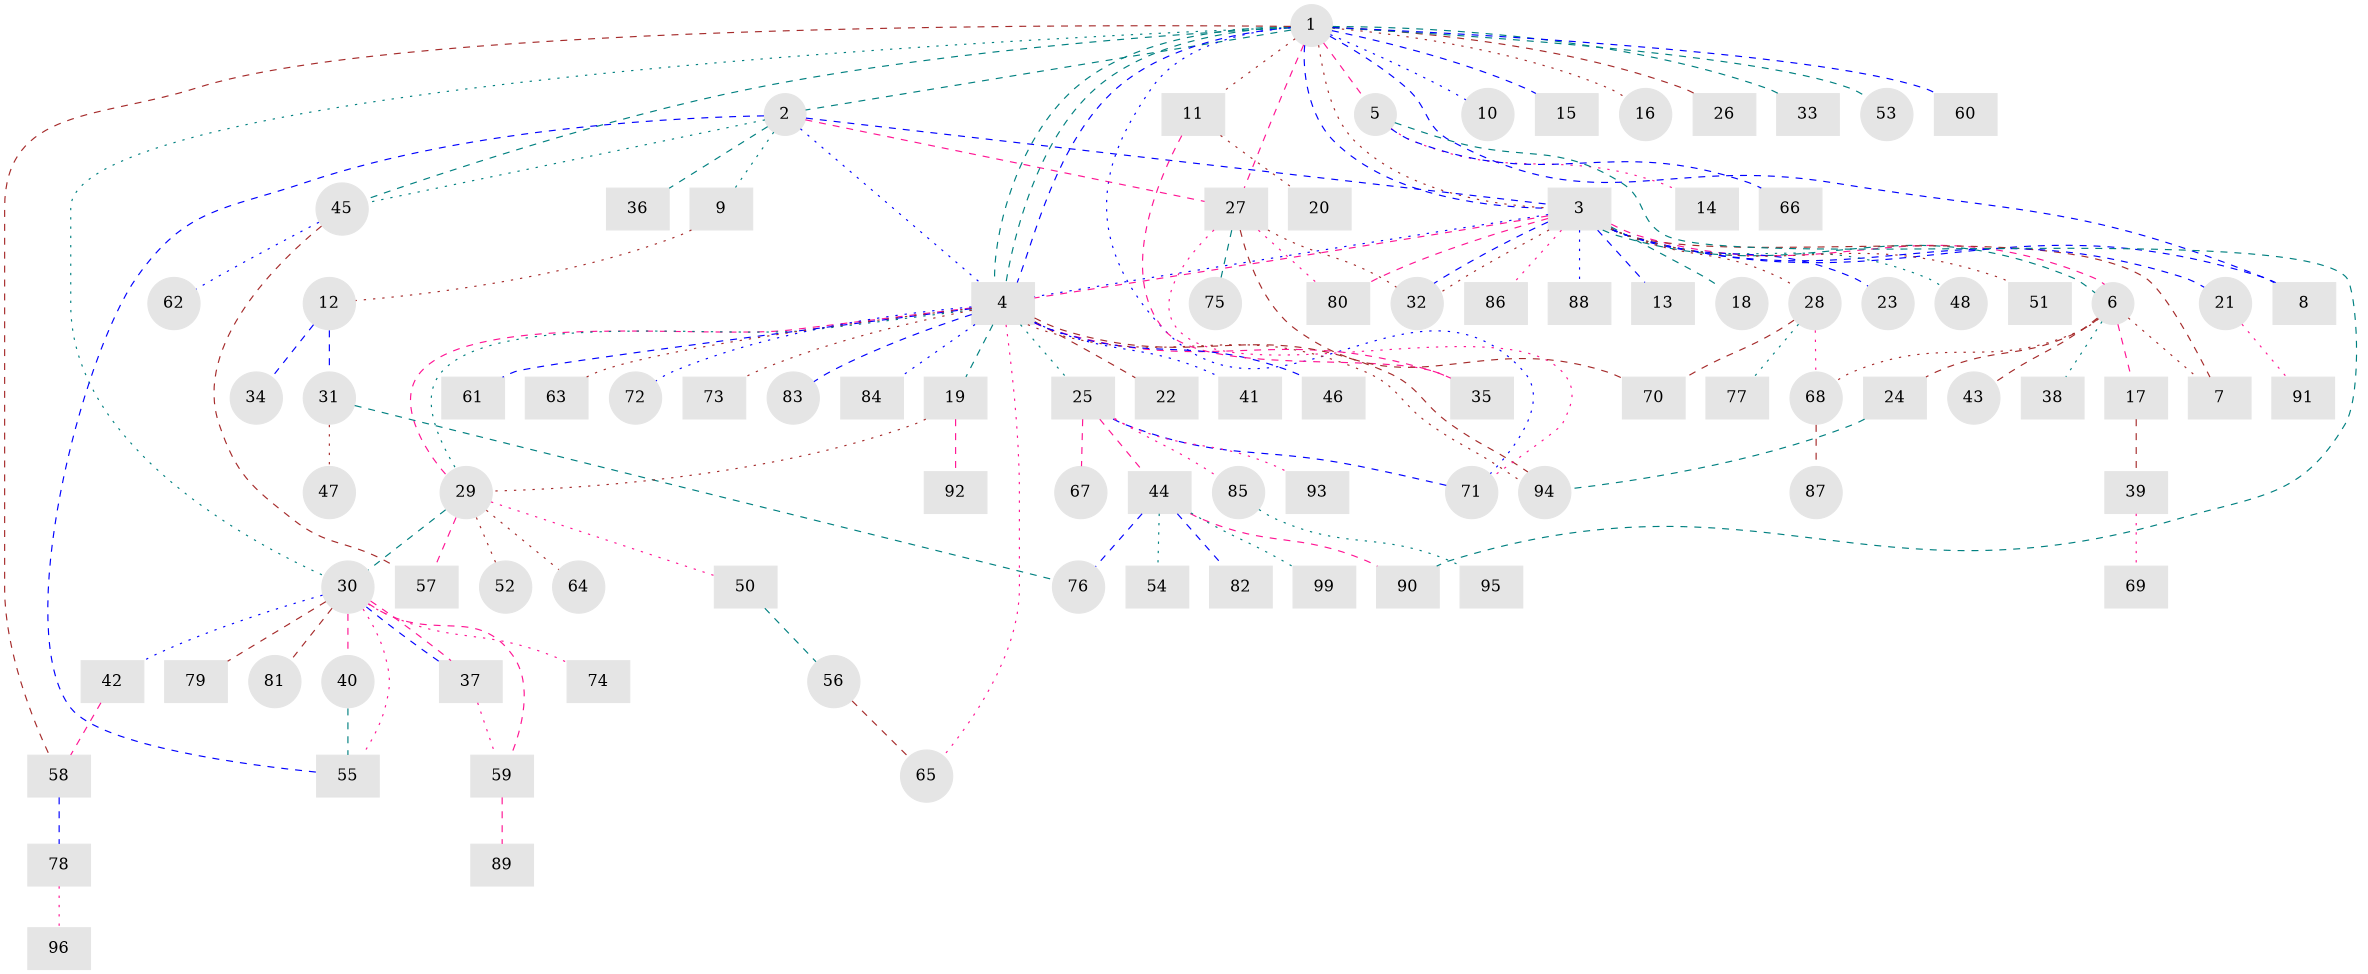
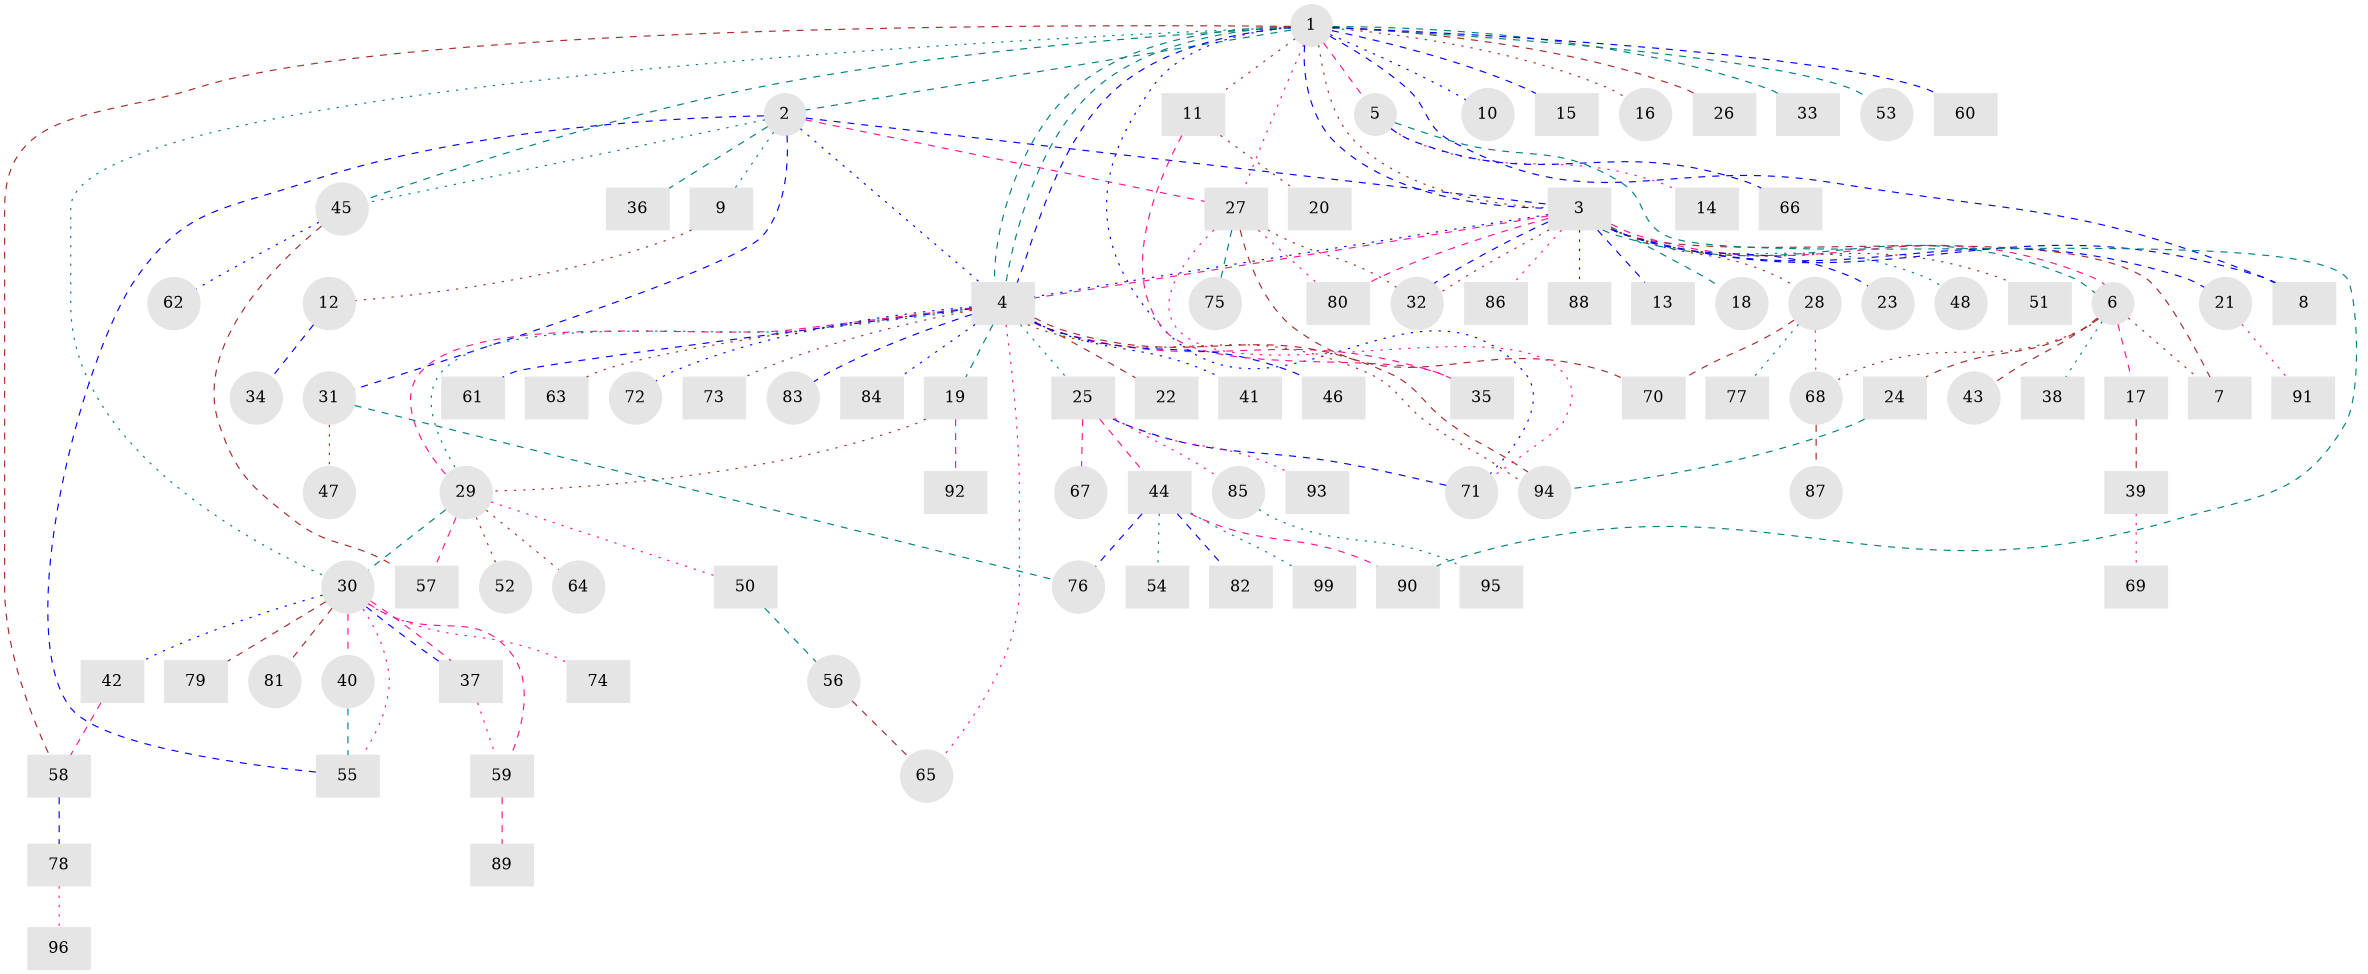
(1273, 116) -> (1273, 116)
(329, 351) -> (612, 303)
